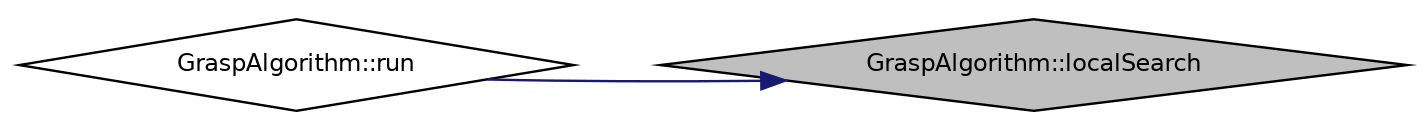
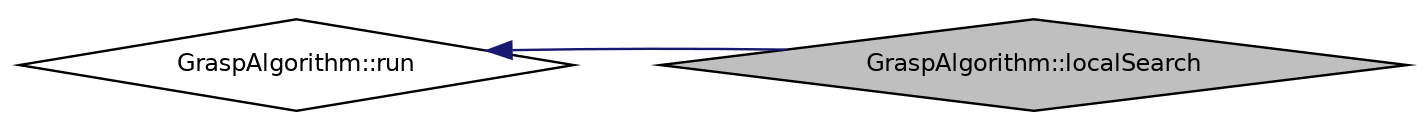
(624, 81) -> (649, 49)
